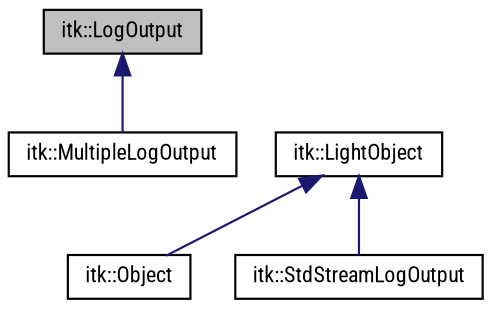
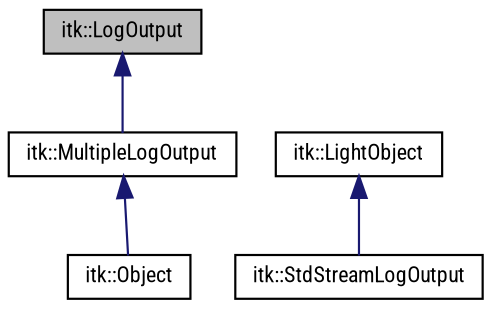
(234, 221) -> (126, 227)
